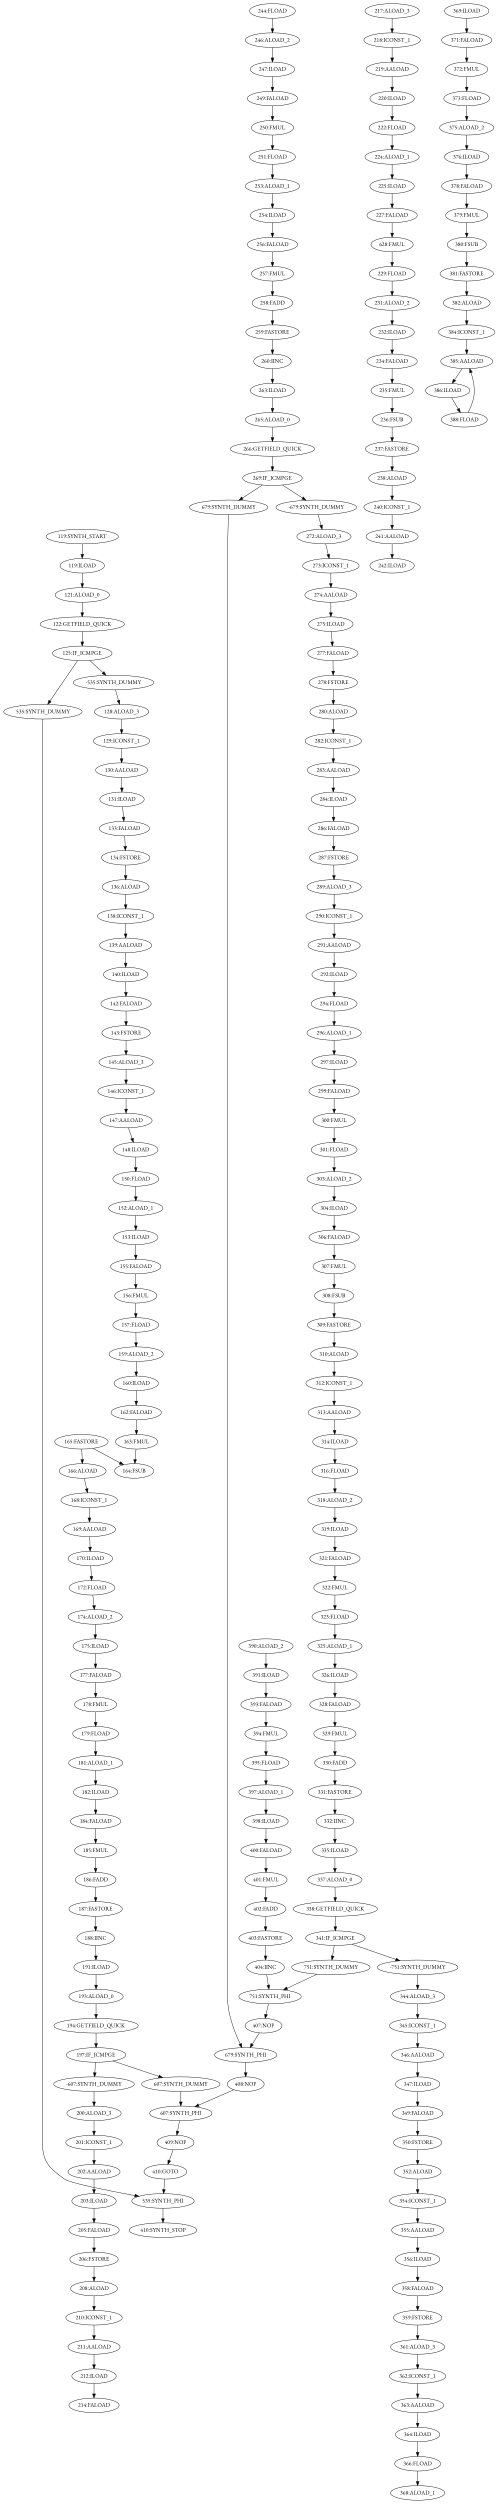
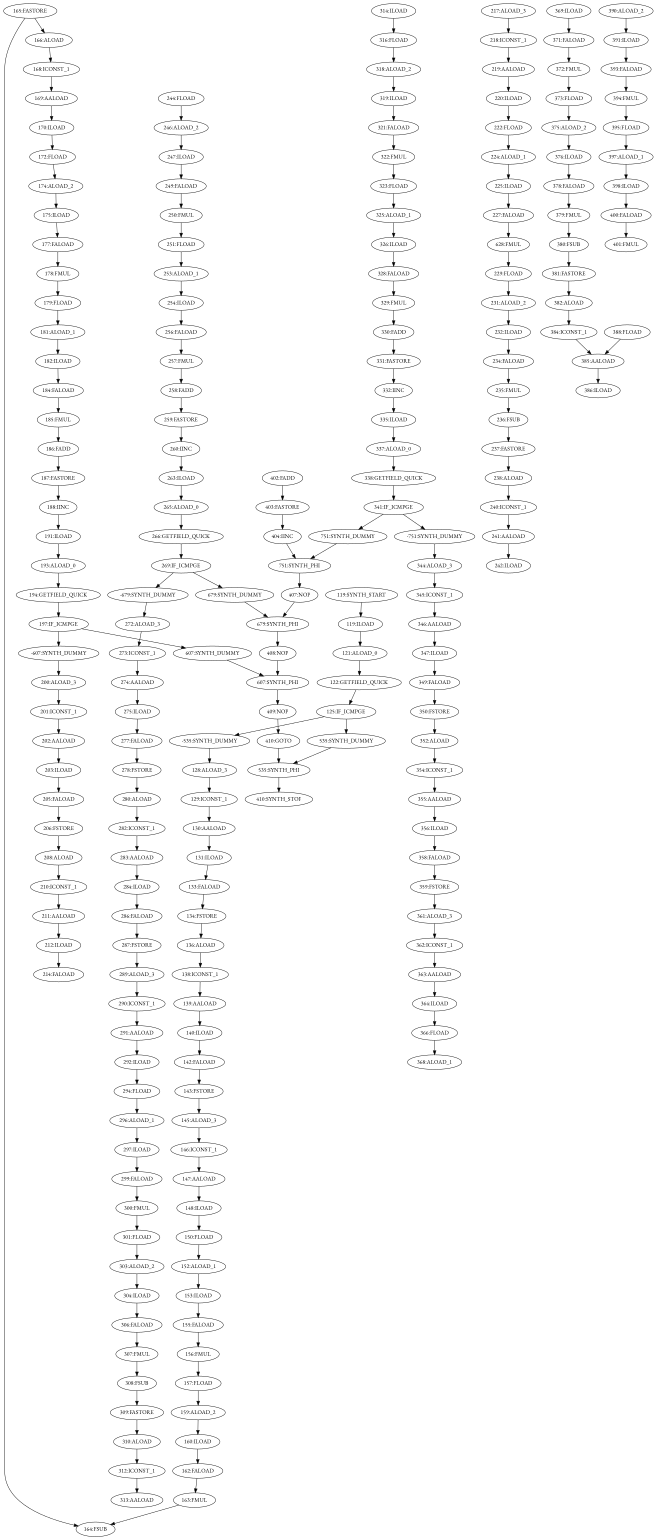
(455, 403) -> none
(334, 1425) -> none
(266, 1892) -> none
